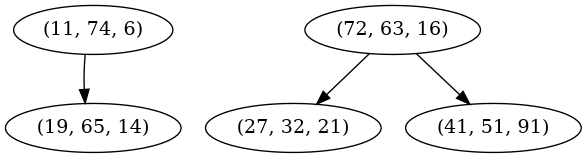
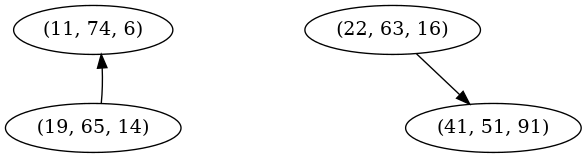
(393, 30) -> (393, 30)
(84, 72) -> (102, 86)
(293, 128) -> none
